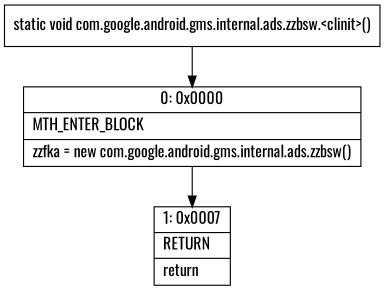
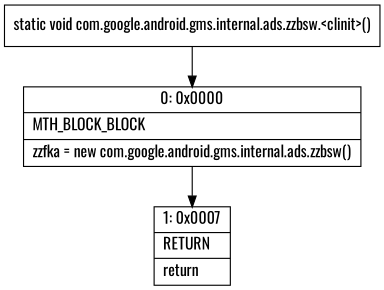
(89, 126) -> (89, 126)
